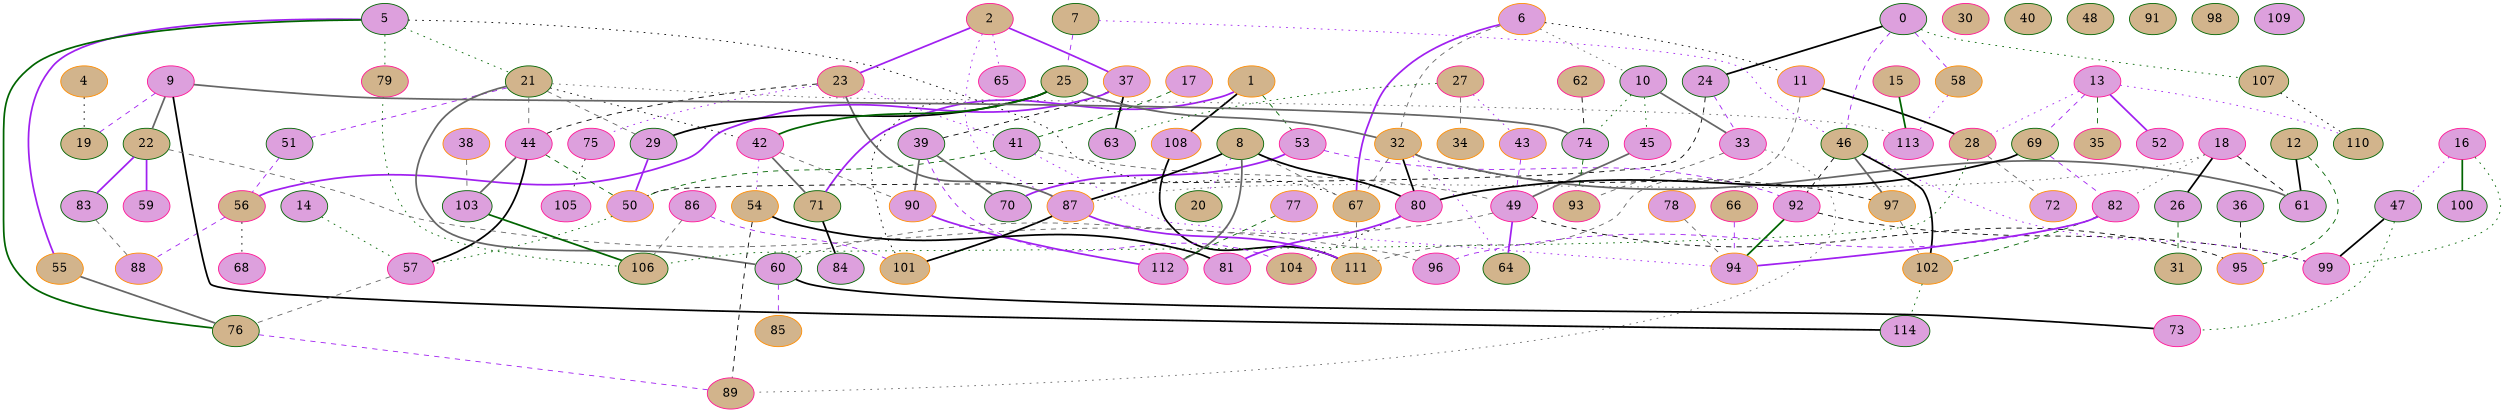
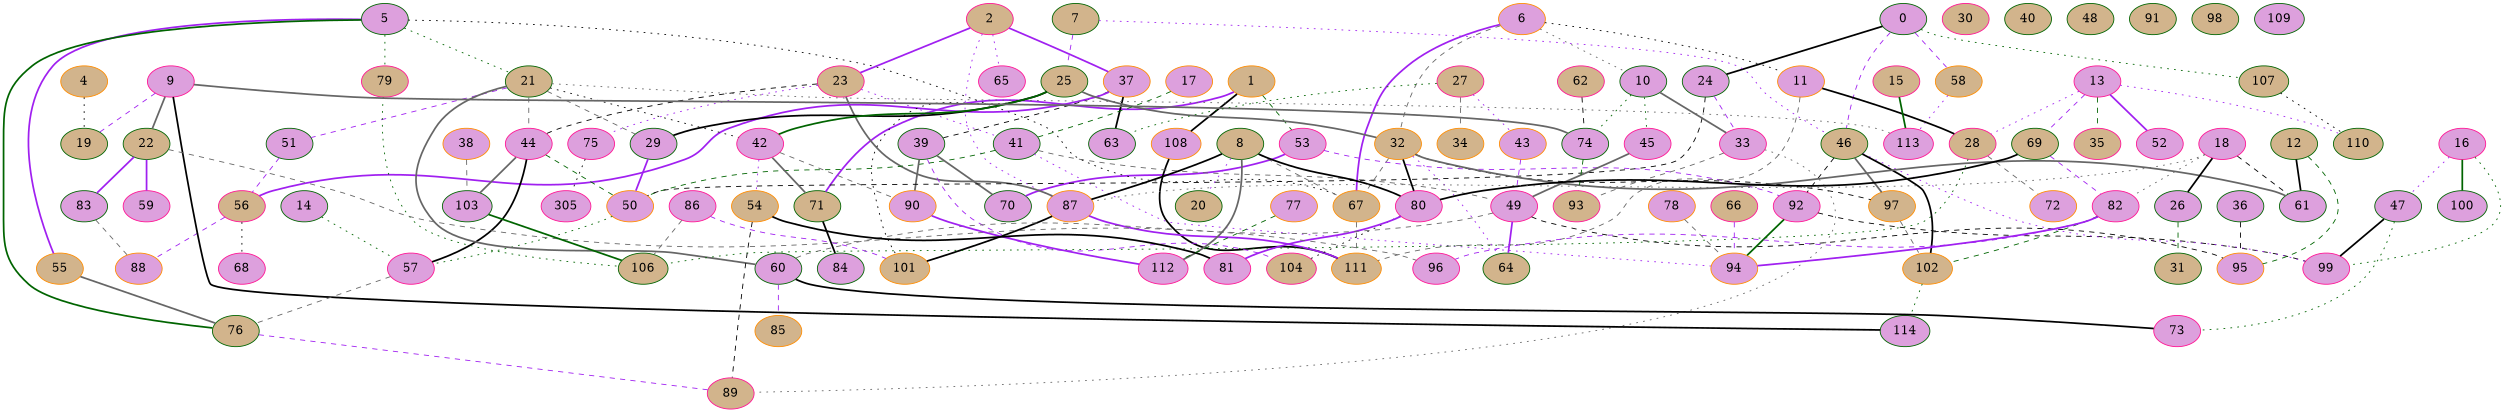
(566, 206) -> (566, 206)
